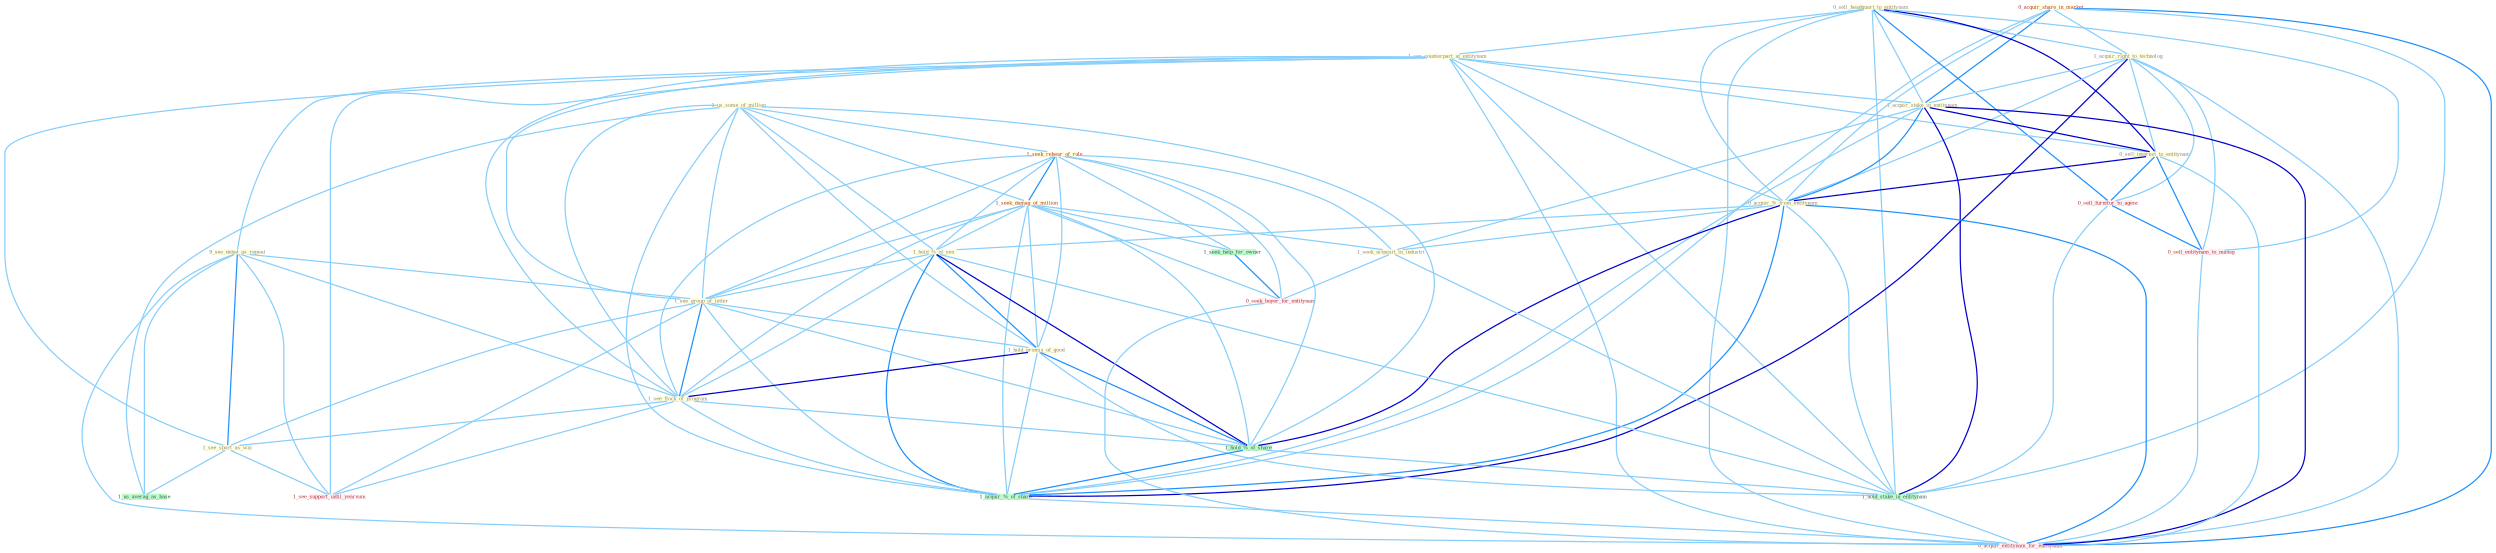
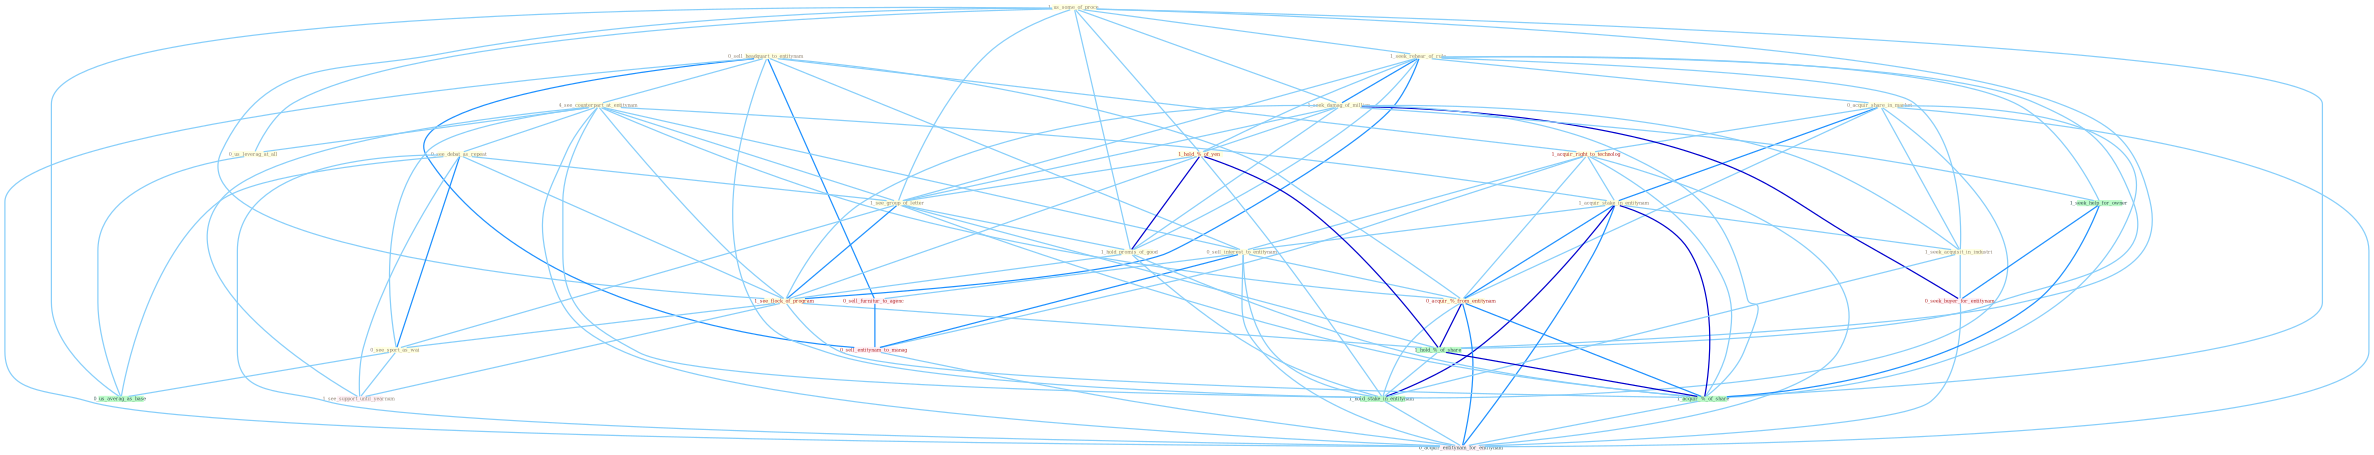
(2052, 7) -> (1881, 105)
(2035, 50) -> (1005, 154)
(1449, 56) -> (598, 105)
(1898, 56) -> none
(2129, 56) -> (1587, 154)
(2282, 57) -> (467, 204)
(739, 105) -> (1074, 7)
(2040, 130) -> (1429, 228)
(2193, 145) -> none
none -> (255, 154)
(1056, 154) -> (1419, 56)
(1970, 179) -> (1353, 277)
(2133, 179) -> (1059, 277)
(1197, 198) -> (1650, 81)
(1028, 203) -> (1340, 105)
(1784, 203) -> (1462, 301)
(788, 207) -> (1164, 254)
(1379, 226) -> none
(1588, 228) -> (1921, 179)
(237, 252) -> (460, 154)
(935, 252) -> (1200, 154)
(1155, 252) -> (1678, 149)
(2305, 279) -> (1551, 324)
(1184, 287) -> none
(2491, 292) -> (2239, 406)
(986, 301) -> (1166, 203)
(1496, 366) -> (1702, 281)
(858, 374) -> (958, 277)
(2053, 389) -> (1268, 347)
(516, 399) -> none
(679, 399) -> (786, 301)
(1143, 399) -> none
(887, 401) -> (1943, 352)
(1667, 414) -> (1708, 253)
(228, 448) -> (396, 350)
(1140, 470) -> (1572, 374)
(144, 497) -> (121, 399)
(330, 497) -> (360, 399)
(2021, 546) -> (1462, 448)
